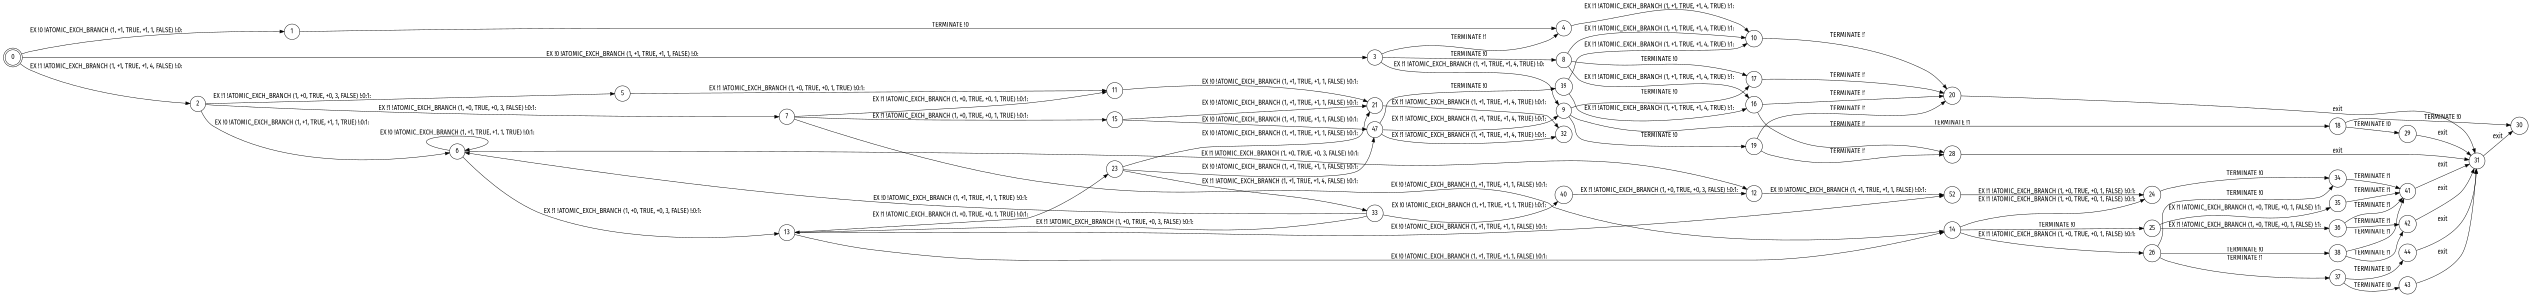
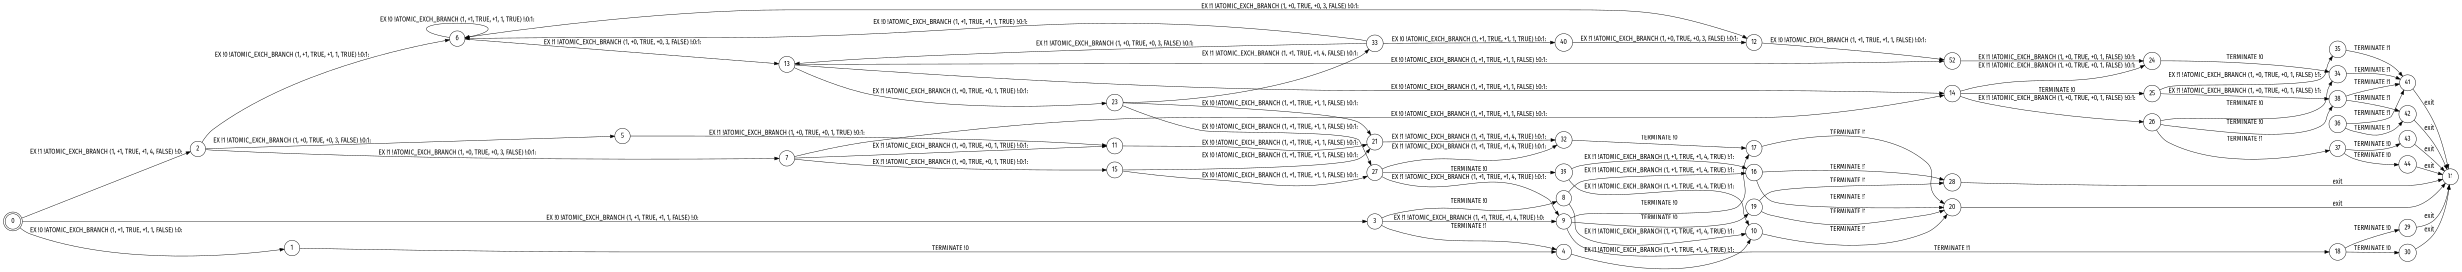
(1657, 64) -> (1657, 144)
(1375, 130) -> (1375, 173)
(2496, 145) -> (2440, 224)
(2243, 228) -> (2243, 96)
